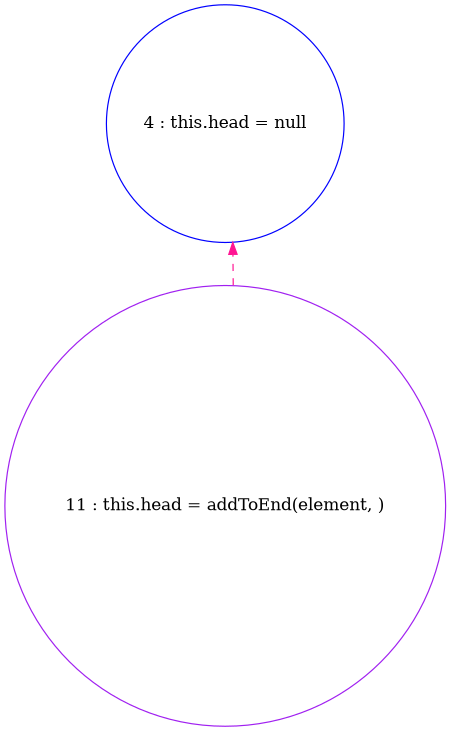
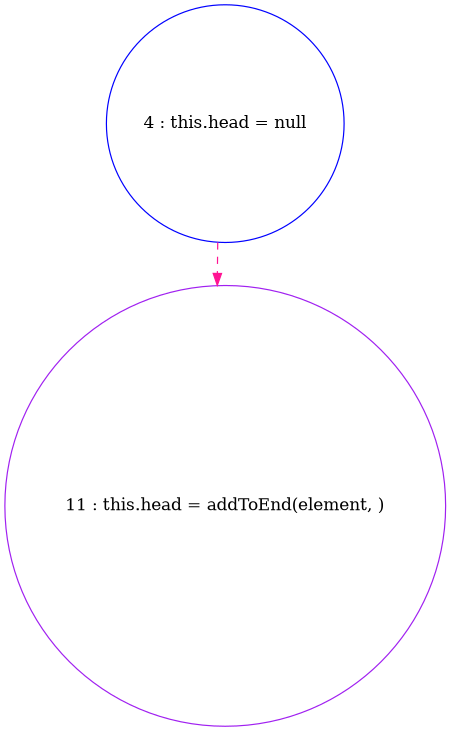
(233, 270) -> (218, 258)
